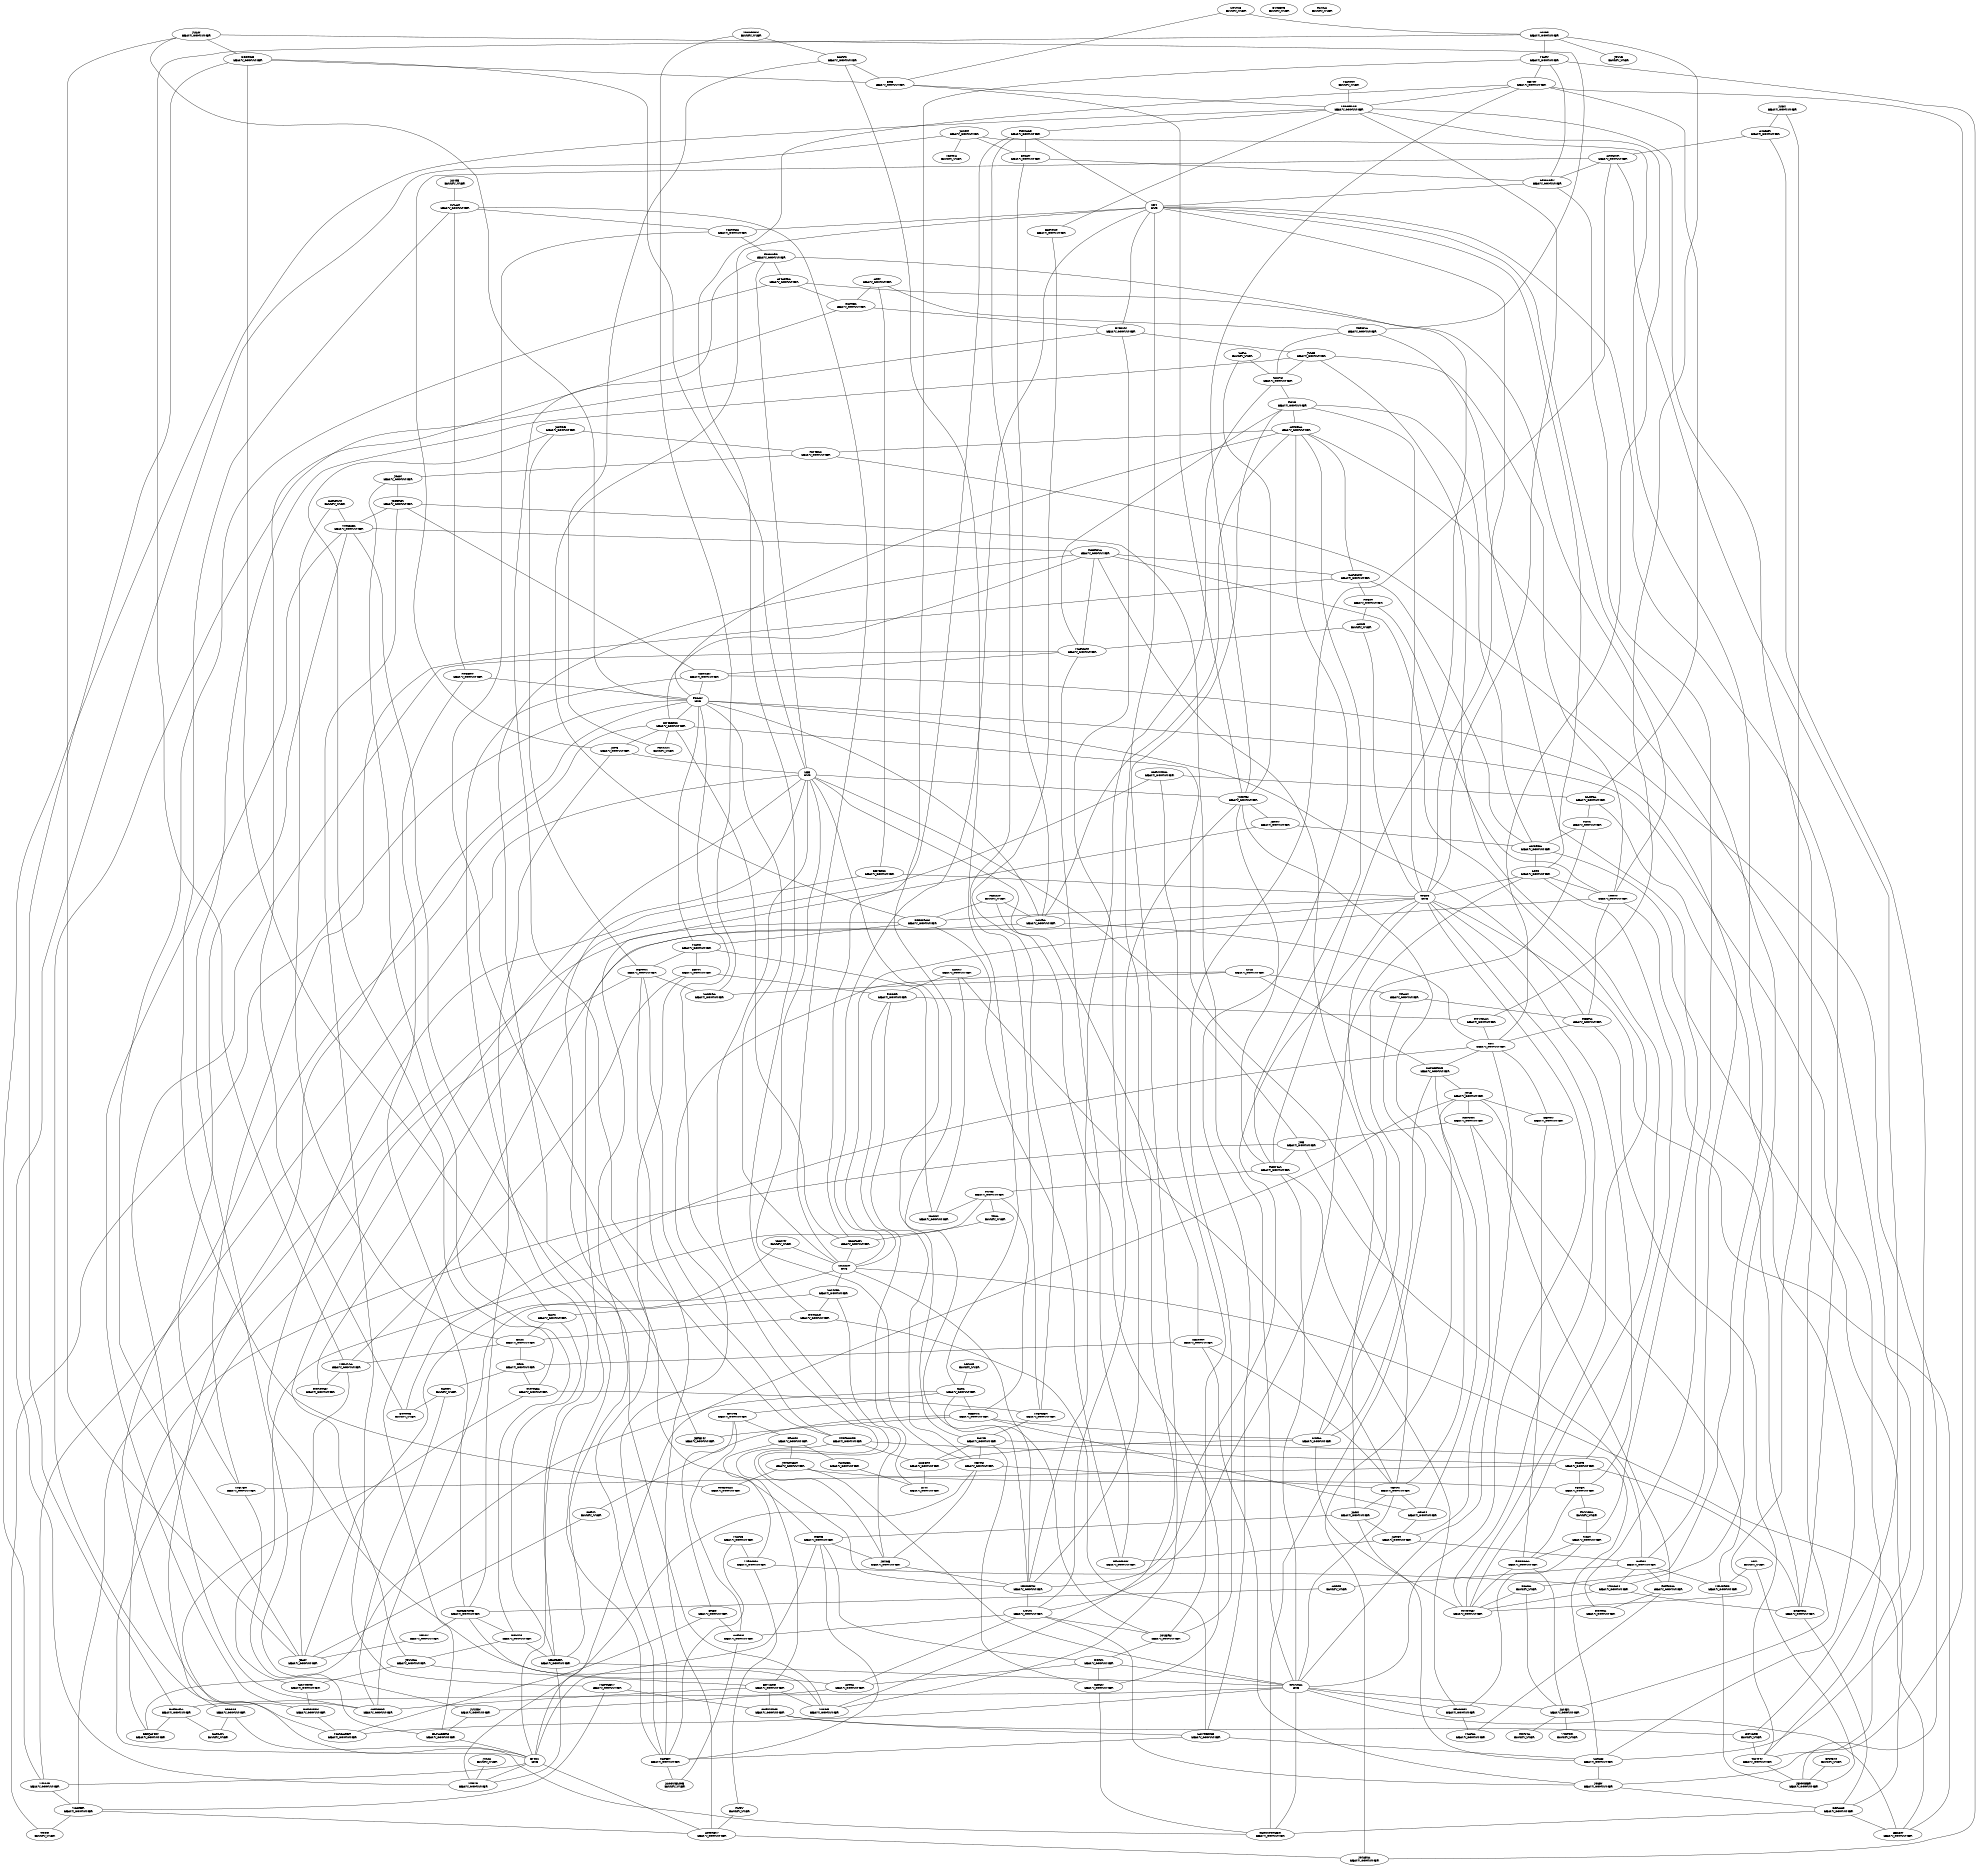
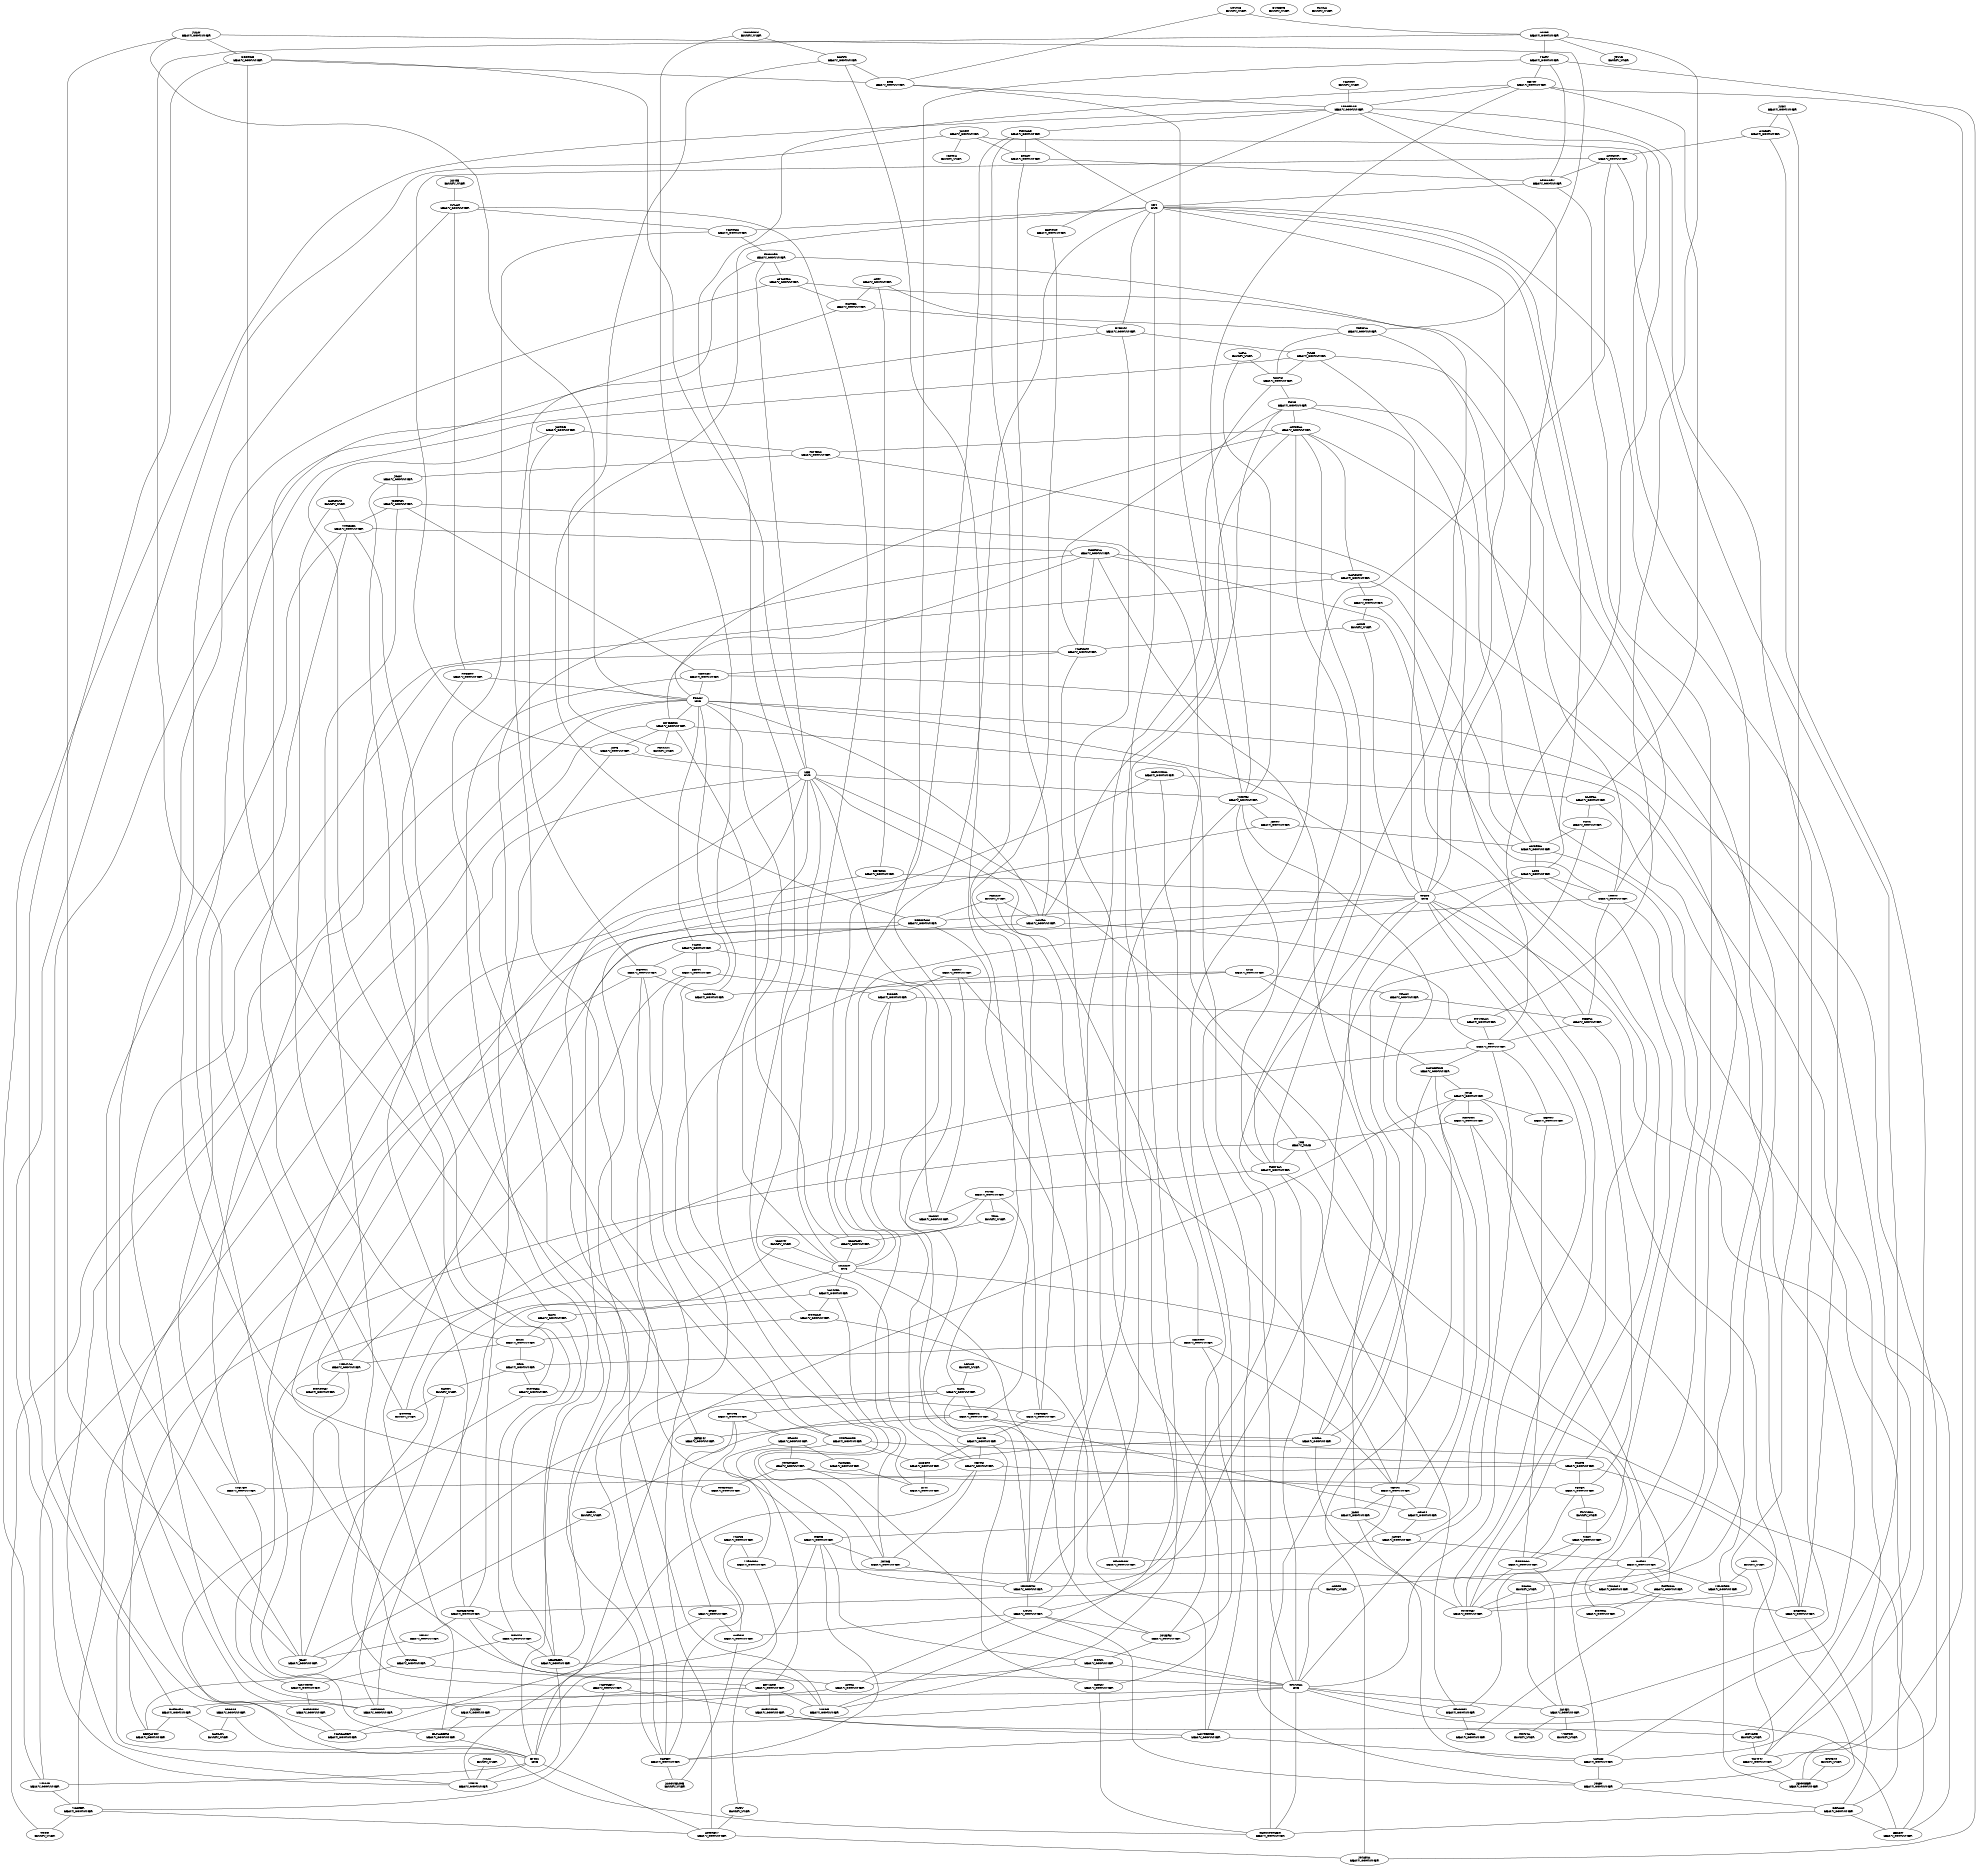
(302, 1137) -> (111, 1267)
(1301, 1144) -> (1301, 1144)
